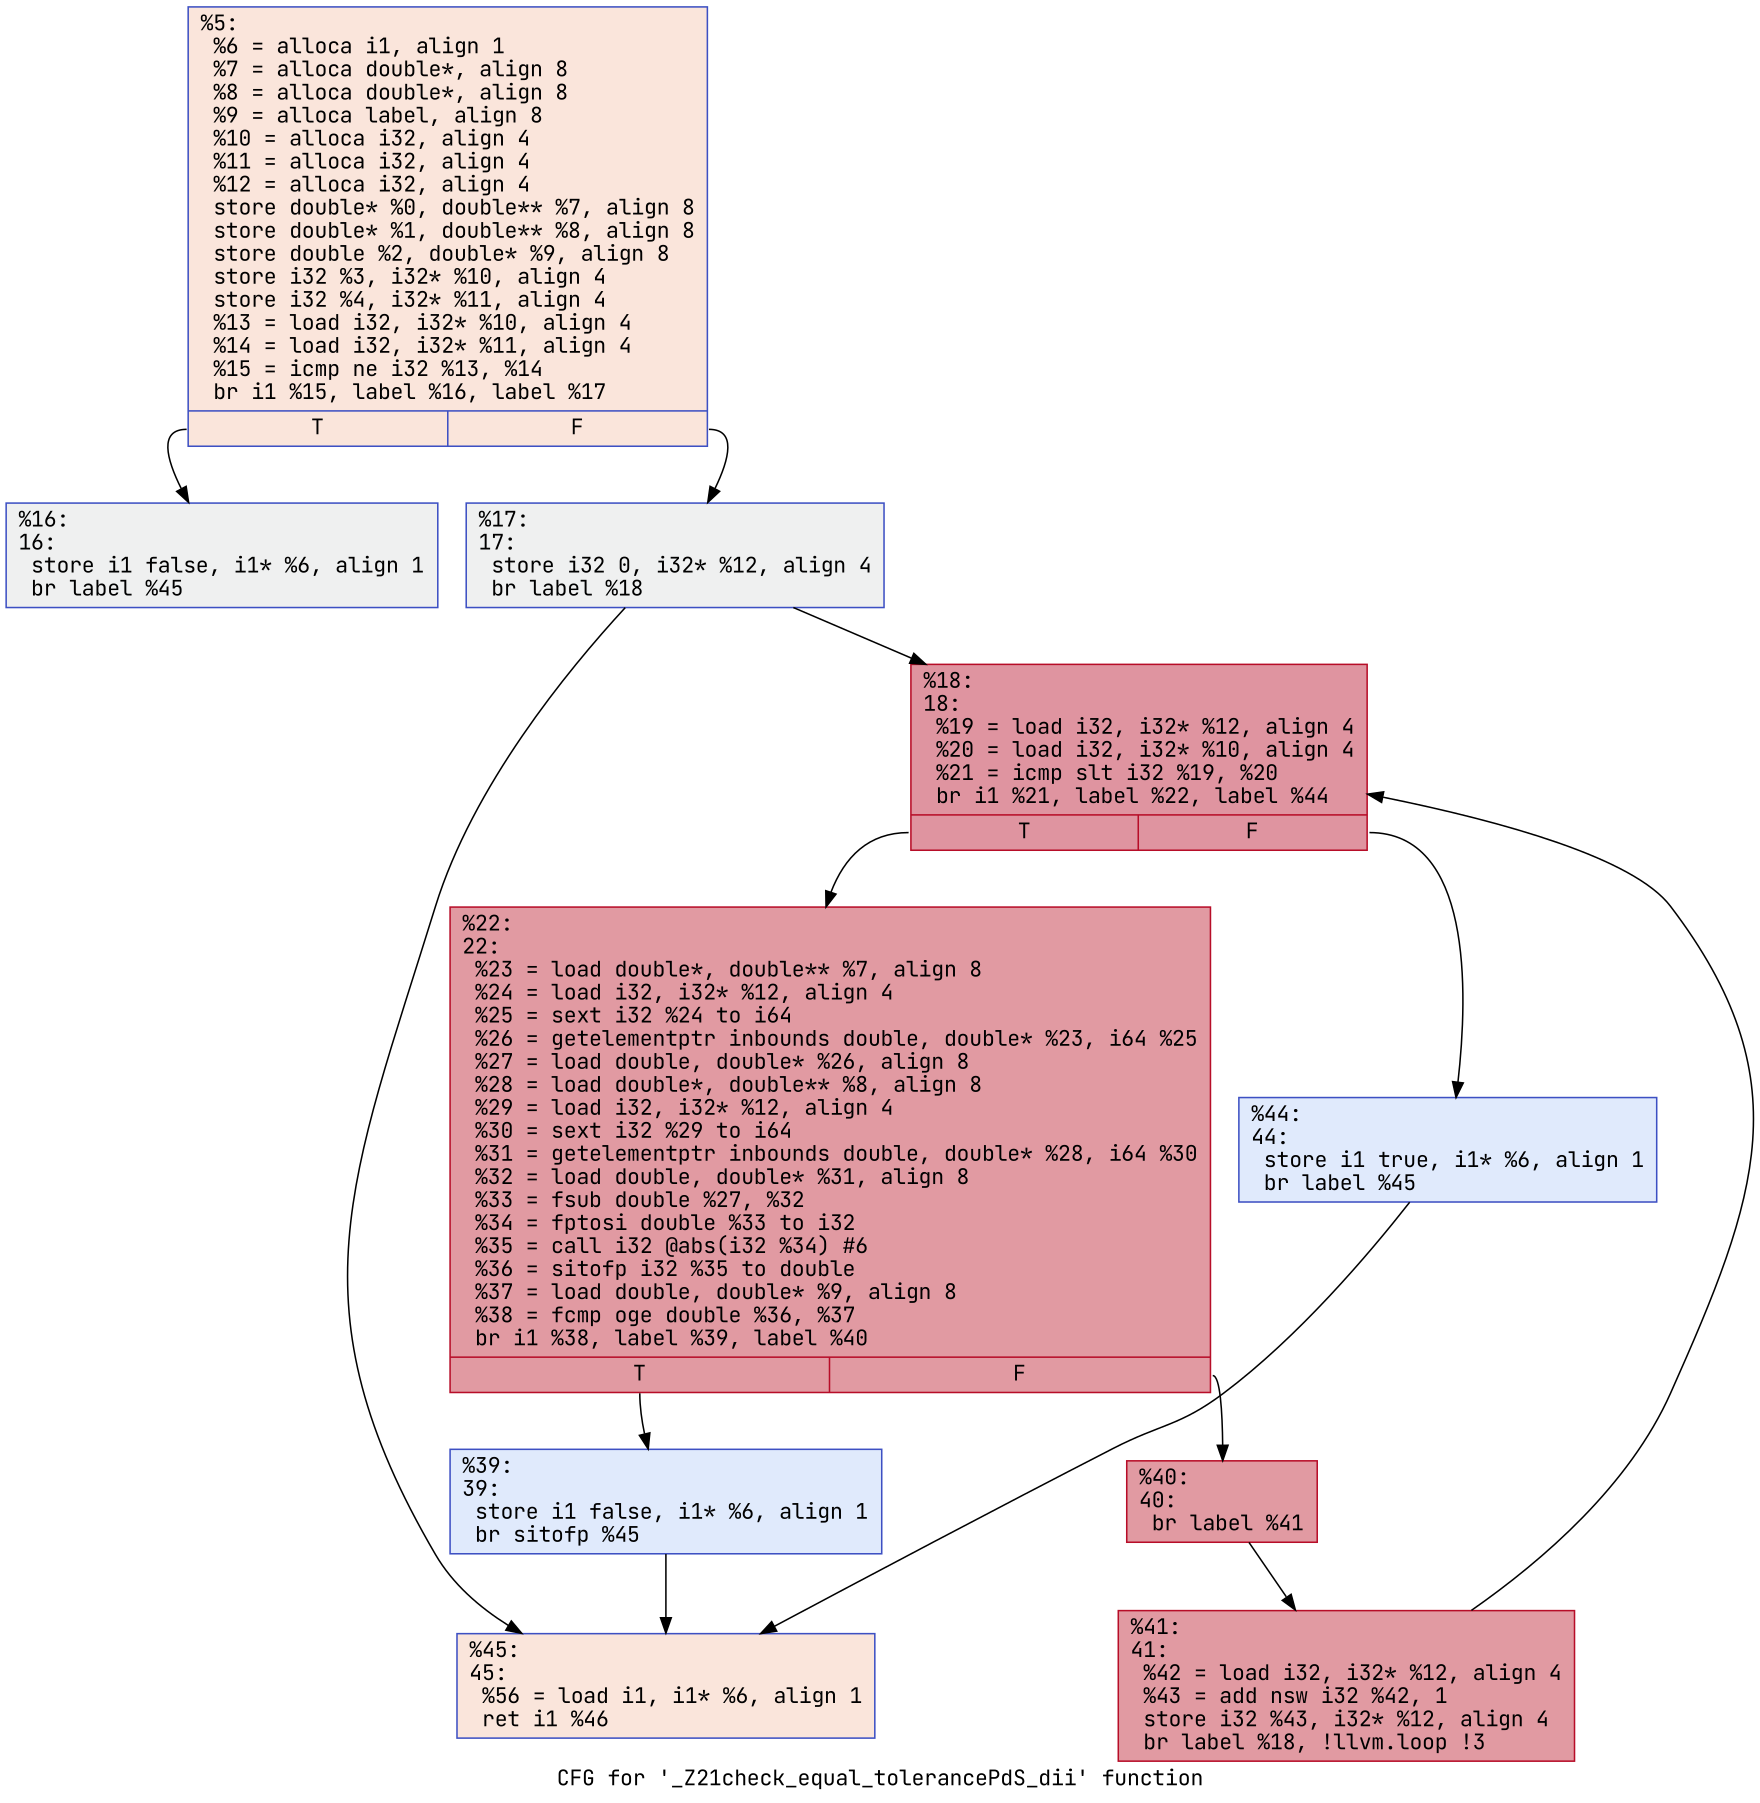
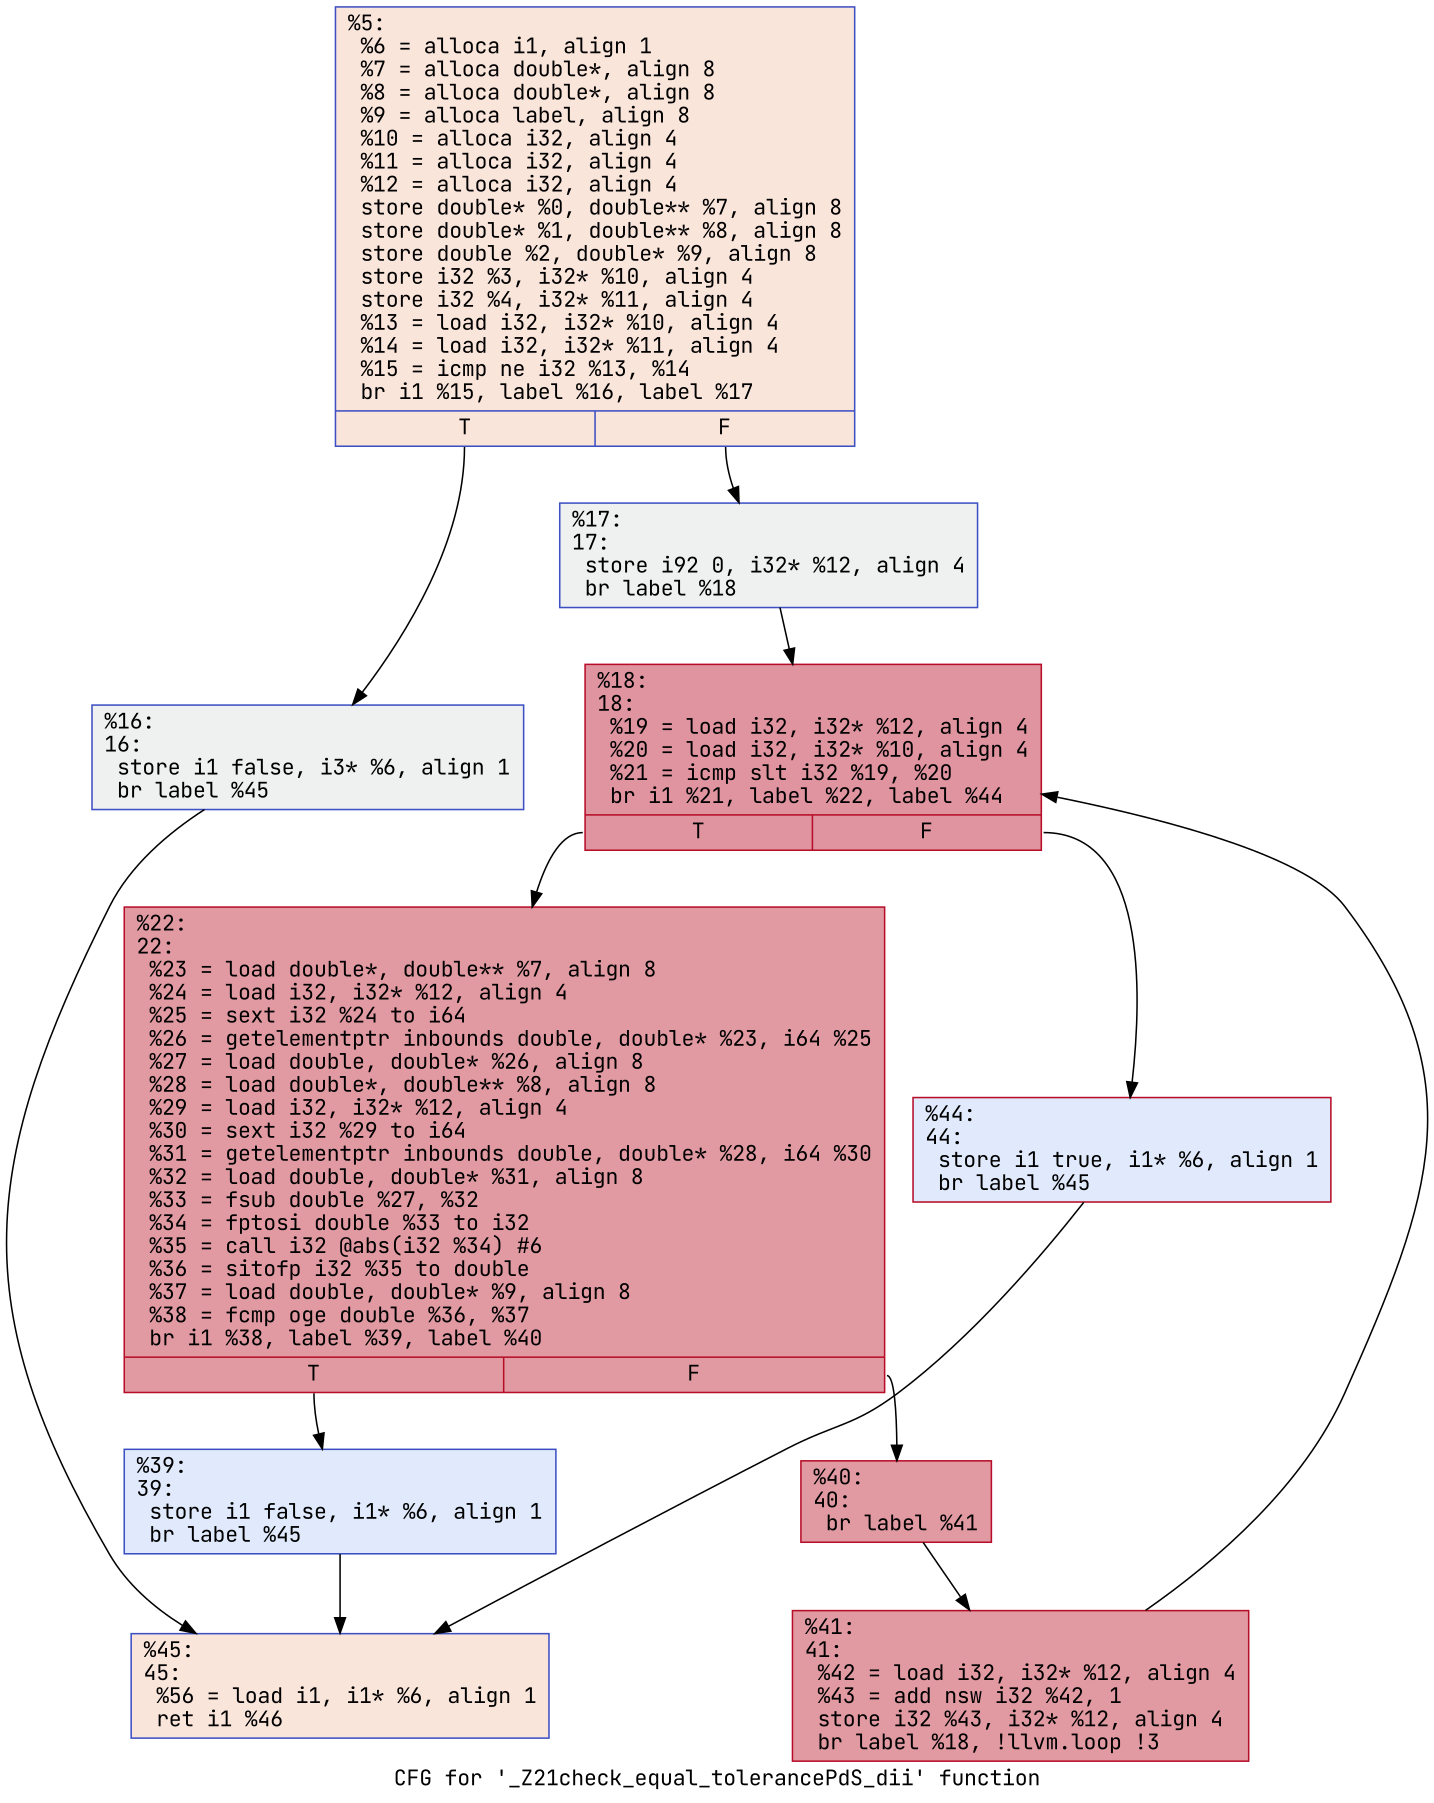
(222, 566) -> (308, 768)
(675, 566) -> (769, 566)
(374, 1109) -> (9, 1214)
(1448, 1150) -> (1122, 1150)
(551, 1535) -> (219, 1535)
